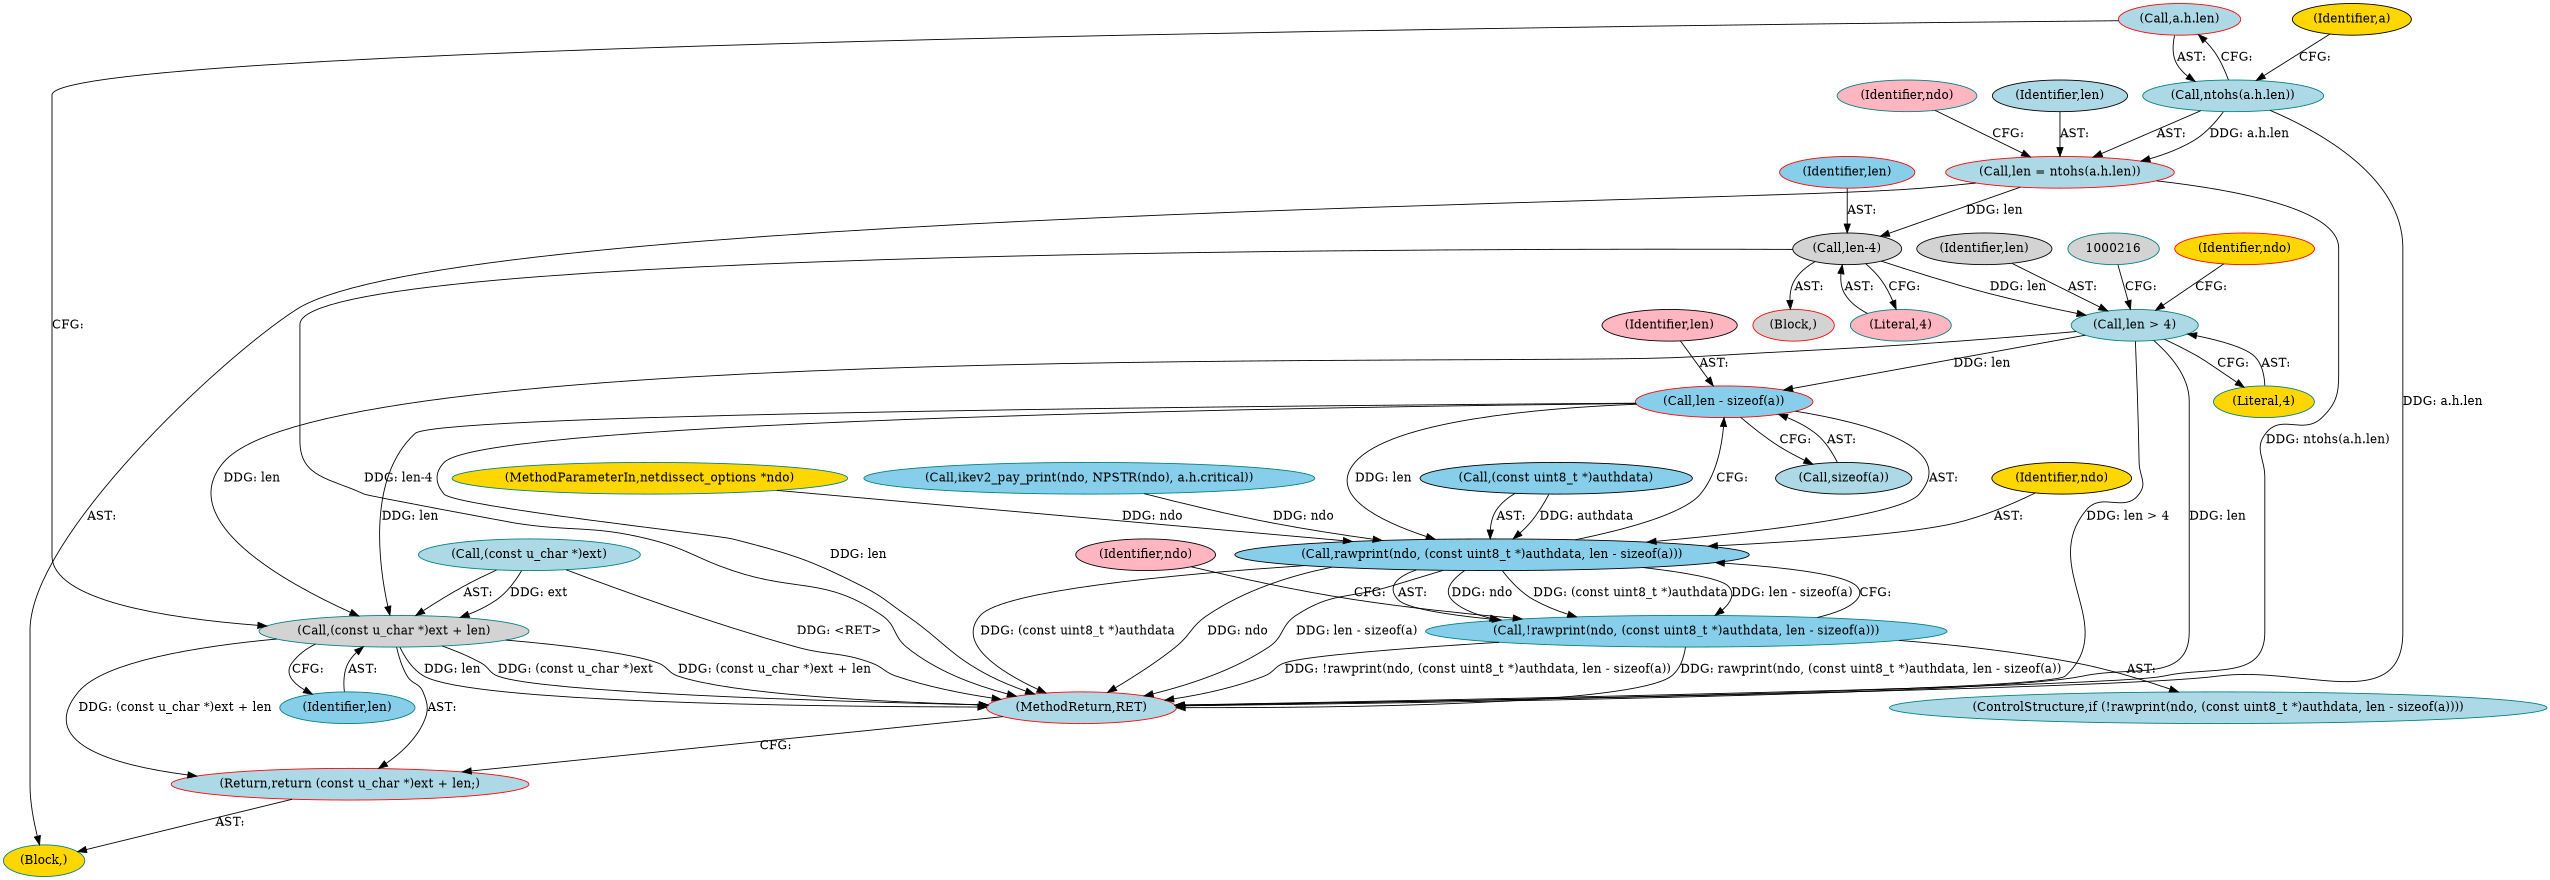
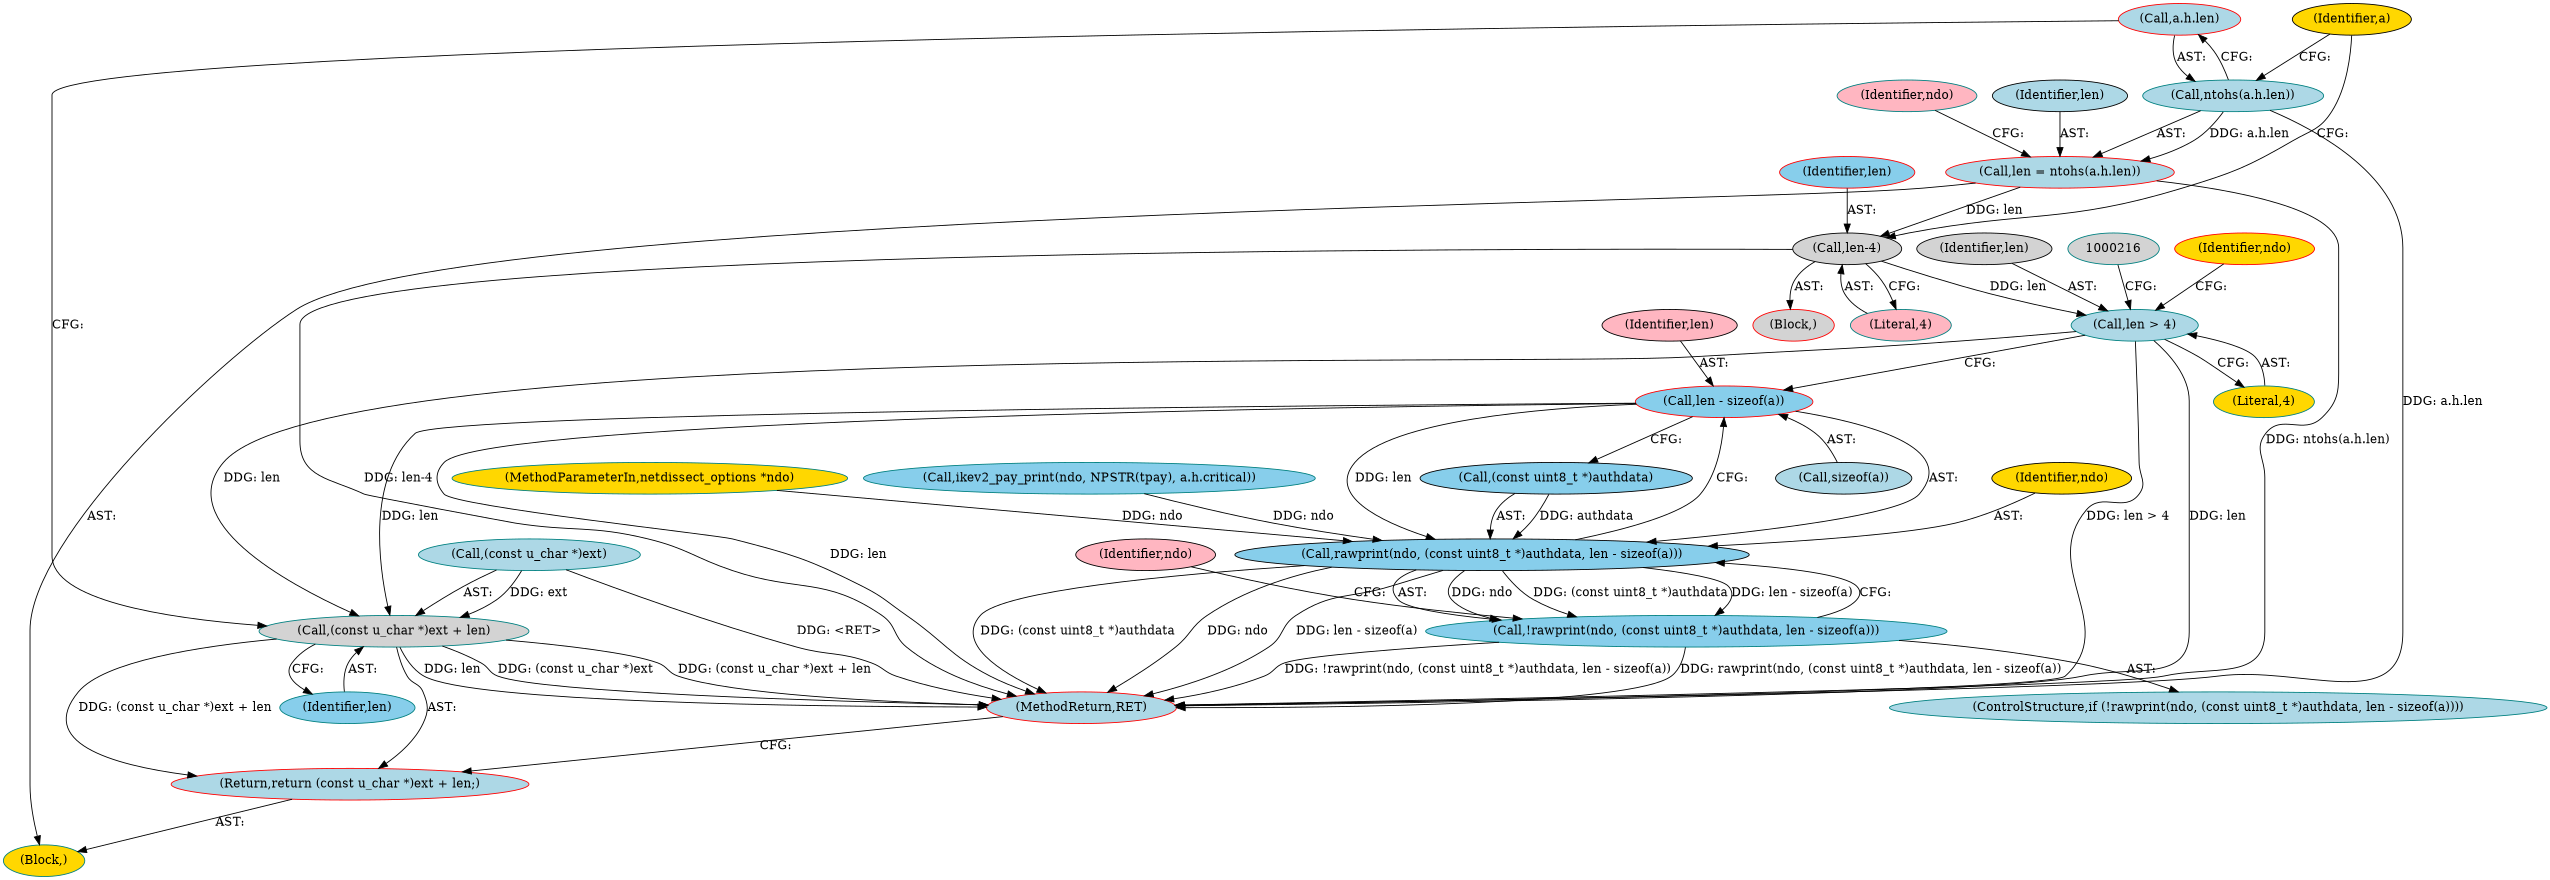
none -> (2162, 194)
(1982, 364) -> (1982, 364)
(1771, 441) -> (1645, 438)
(1089, 478) -> (1089, 478)
